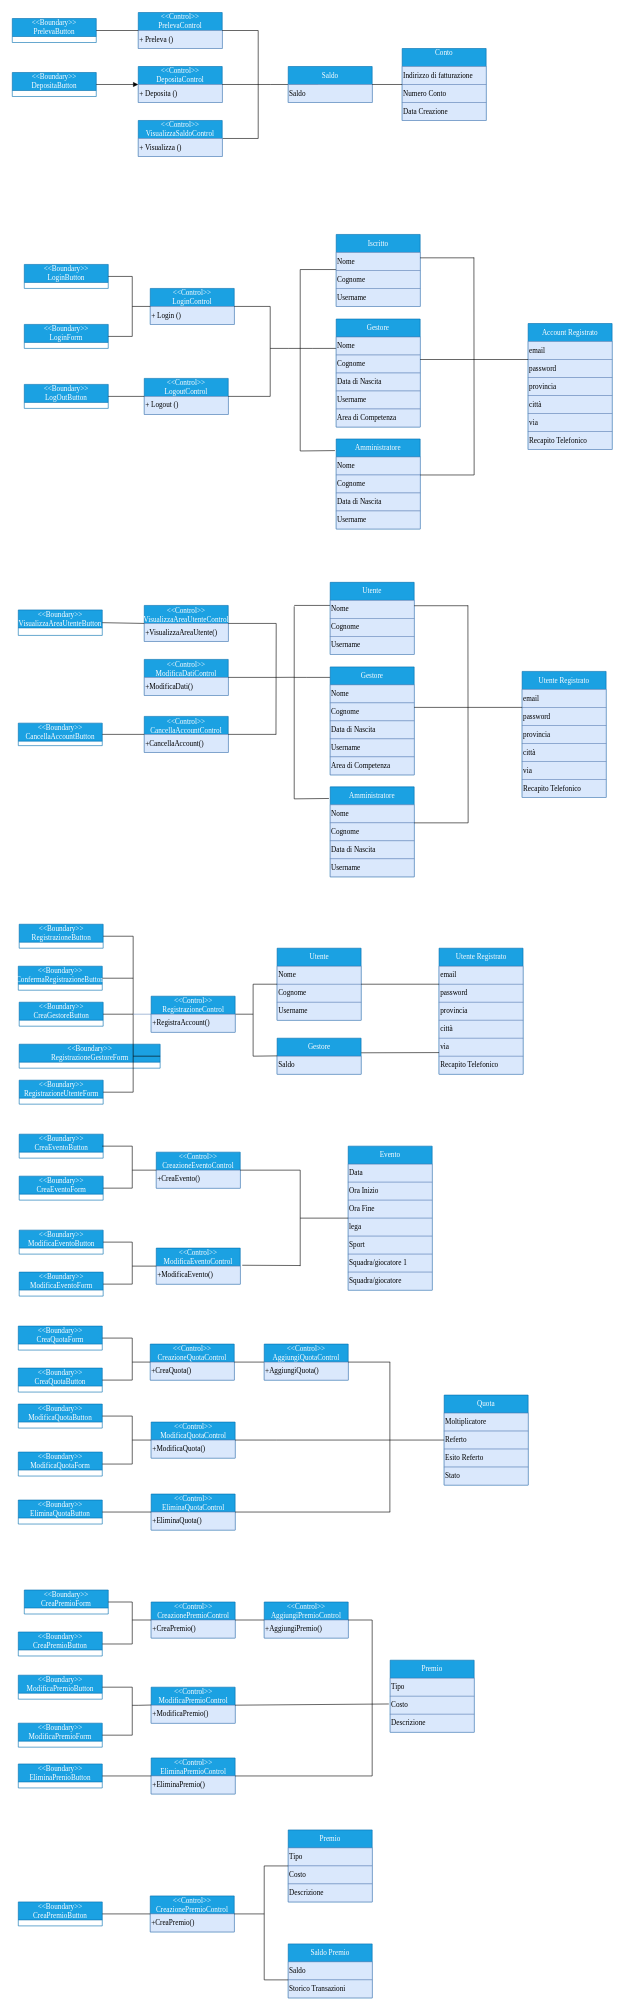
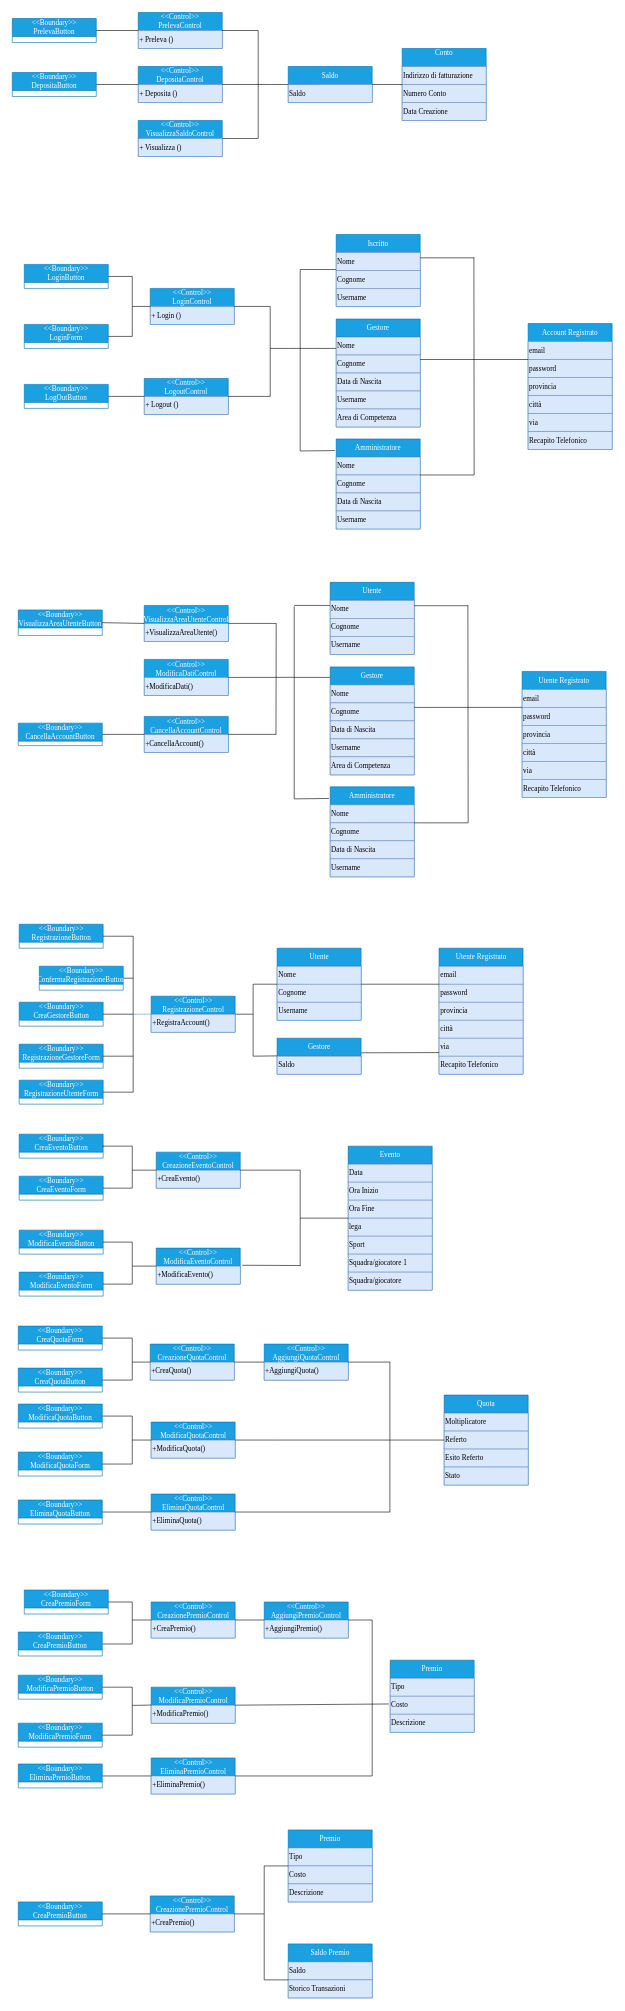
(132, 84) -> (133, 84)
(60, 978) -> (81, 978)
(90, 1056) -> (61, 1056)
